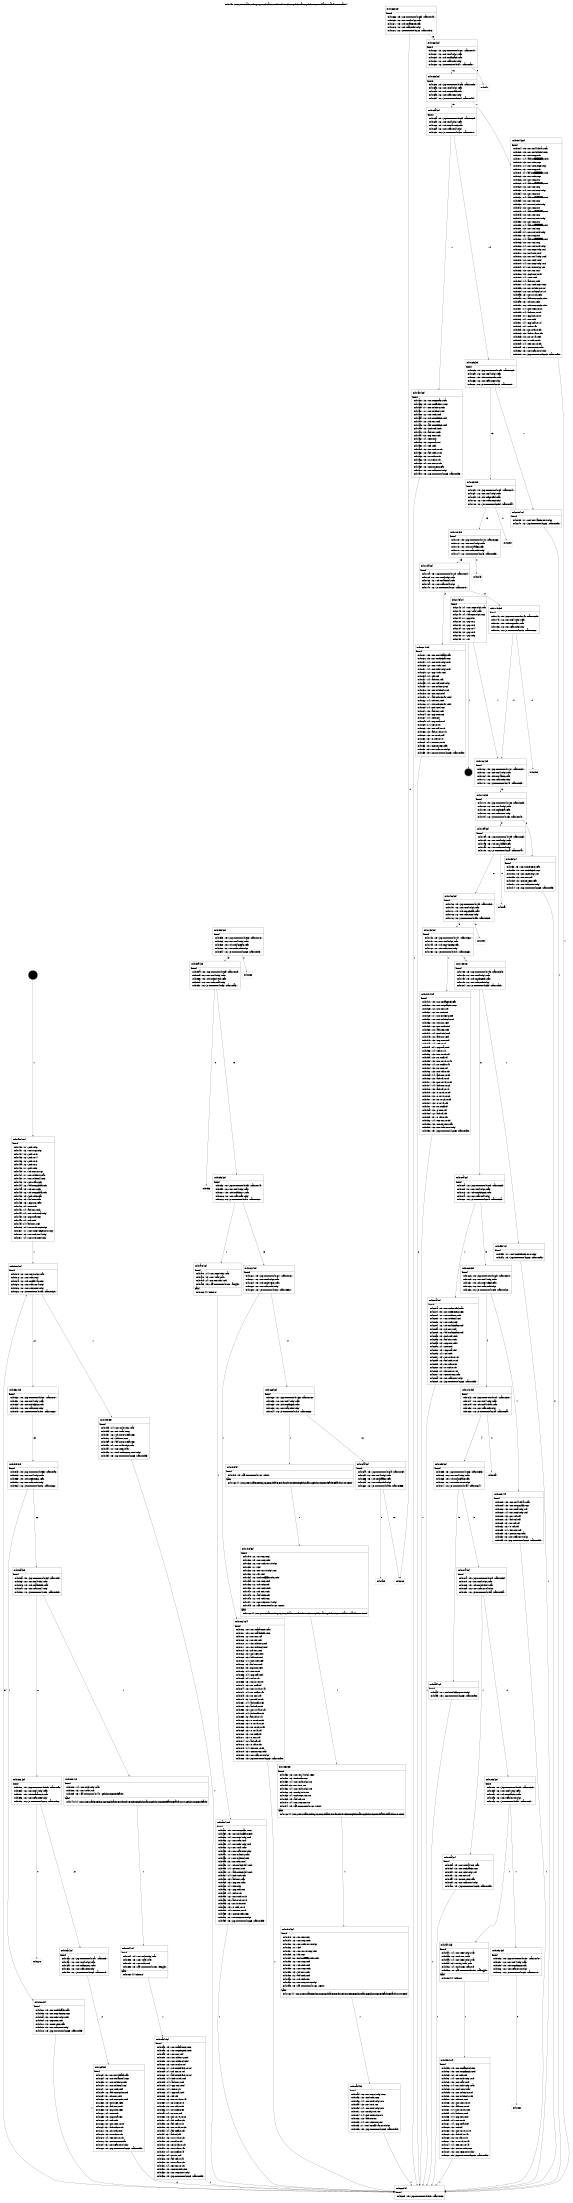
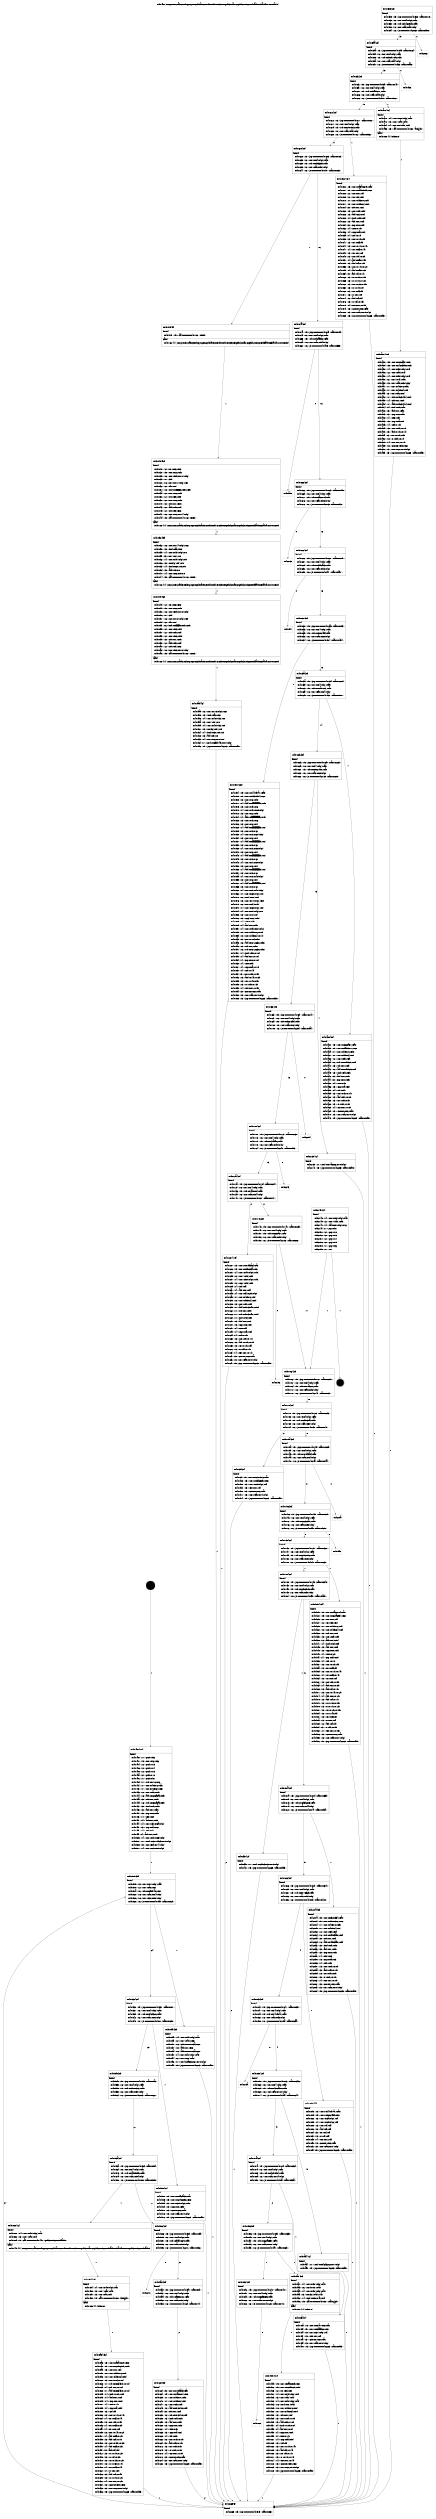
(391, 1533) -> (319, 414)
(9, 1746) -> (165, 2104)
